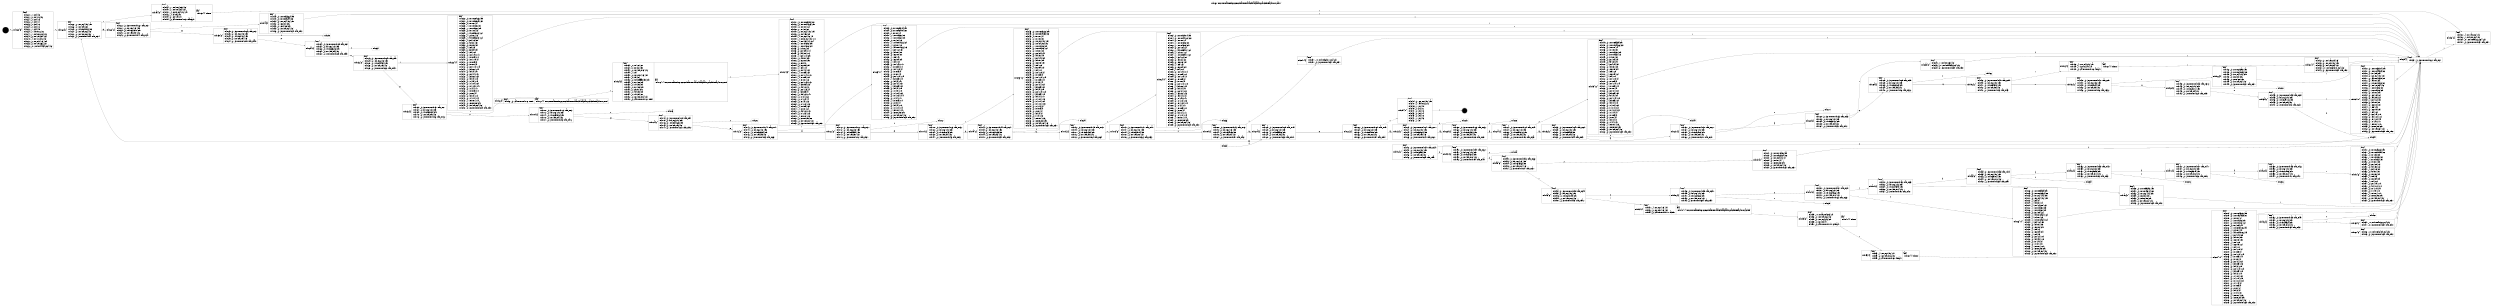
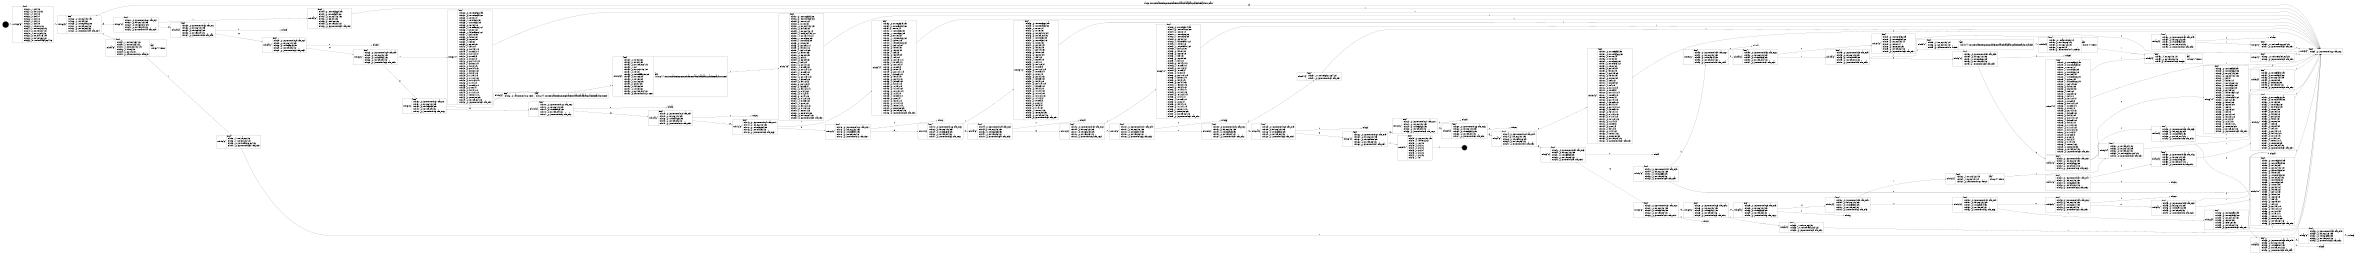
(2440, 51) -> (1338, 235)
(1245, 146) -> (1328, 129)
(2138, 171) -> none
(2065, 258) -> (2116, 61)
